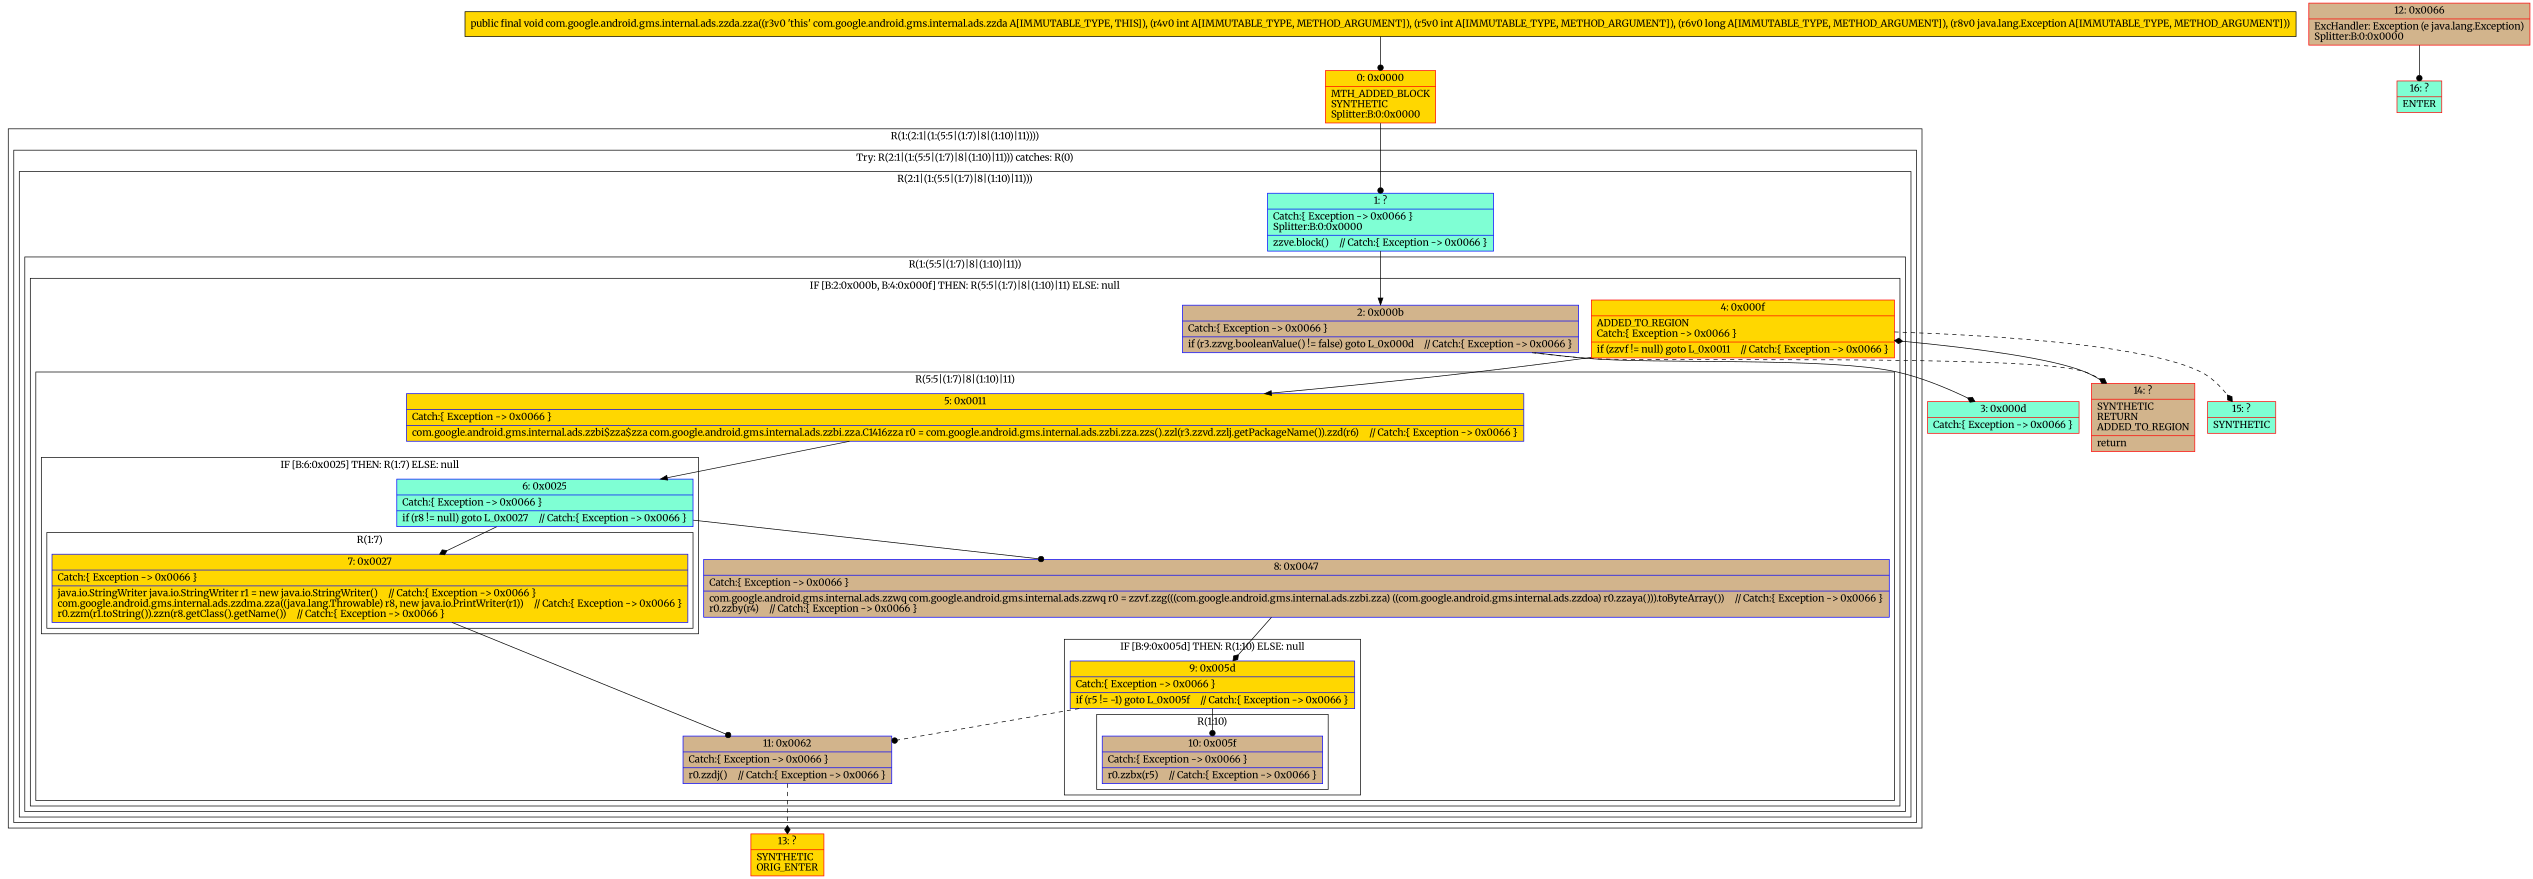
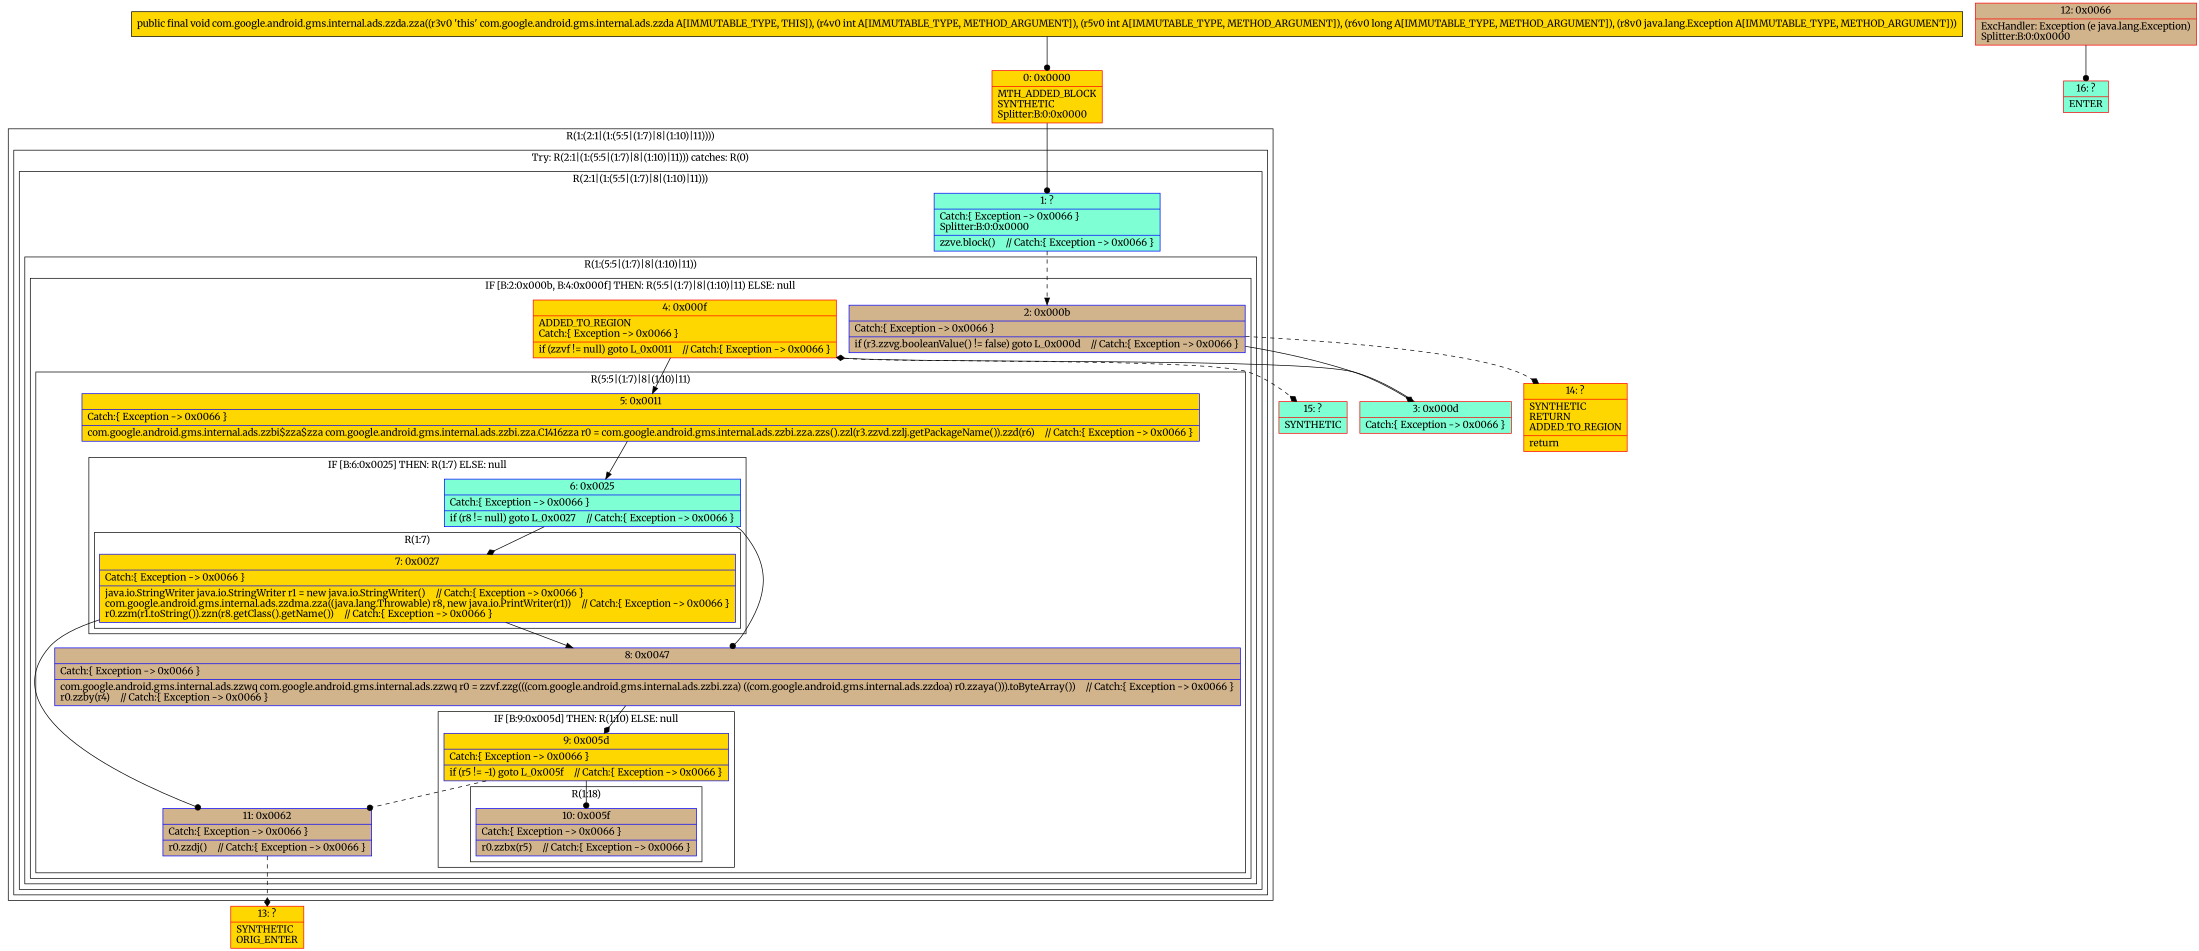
(1381, 273) -> (1047, 273)
(2006, 354) -> (1234, 364)
(2143, 417) -> (1575, 417)
none -> (547, 638)
(1212, 722) -> (586, 795)
